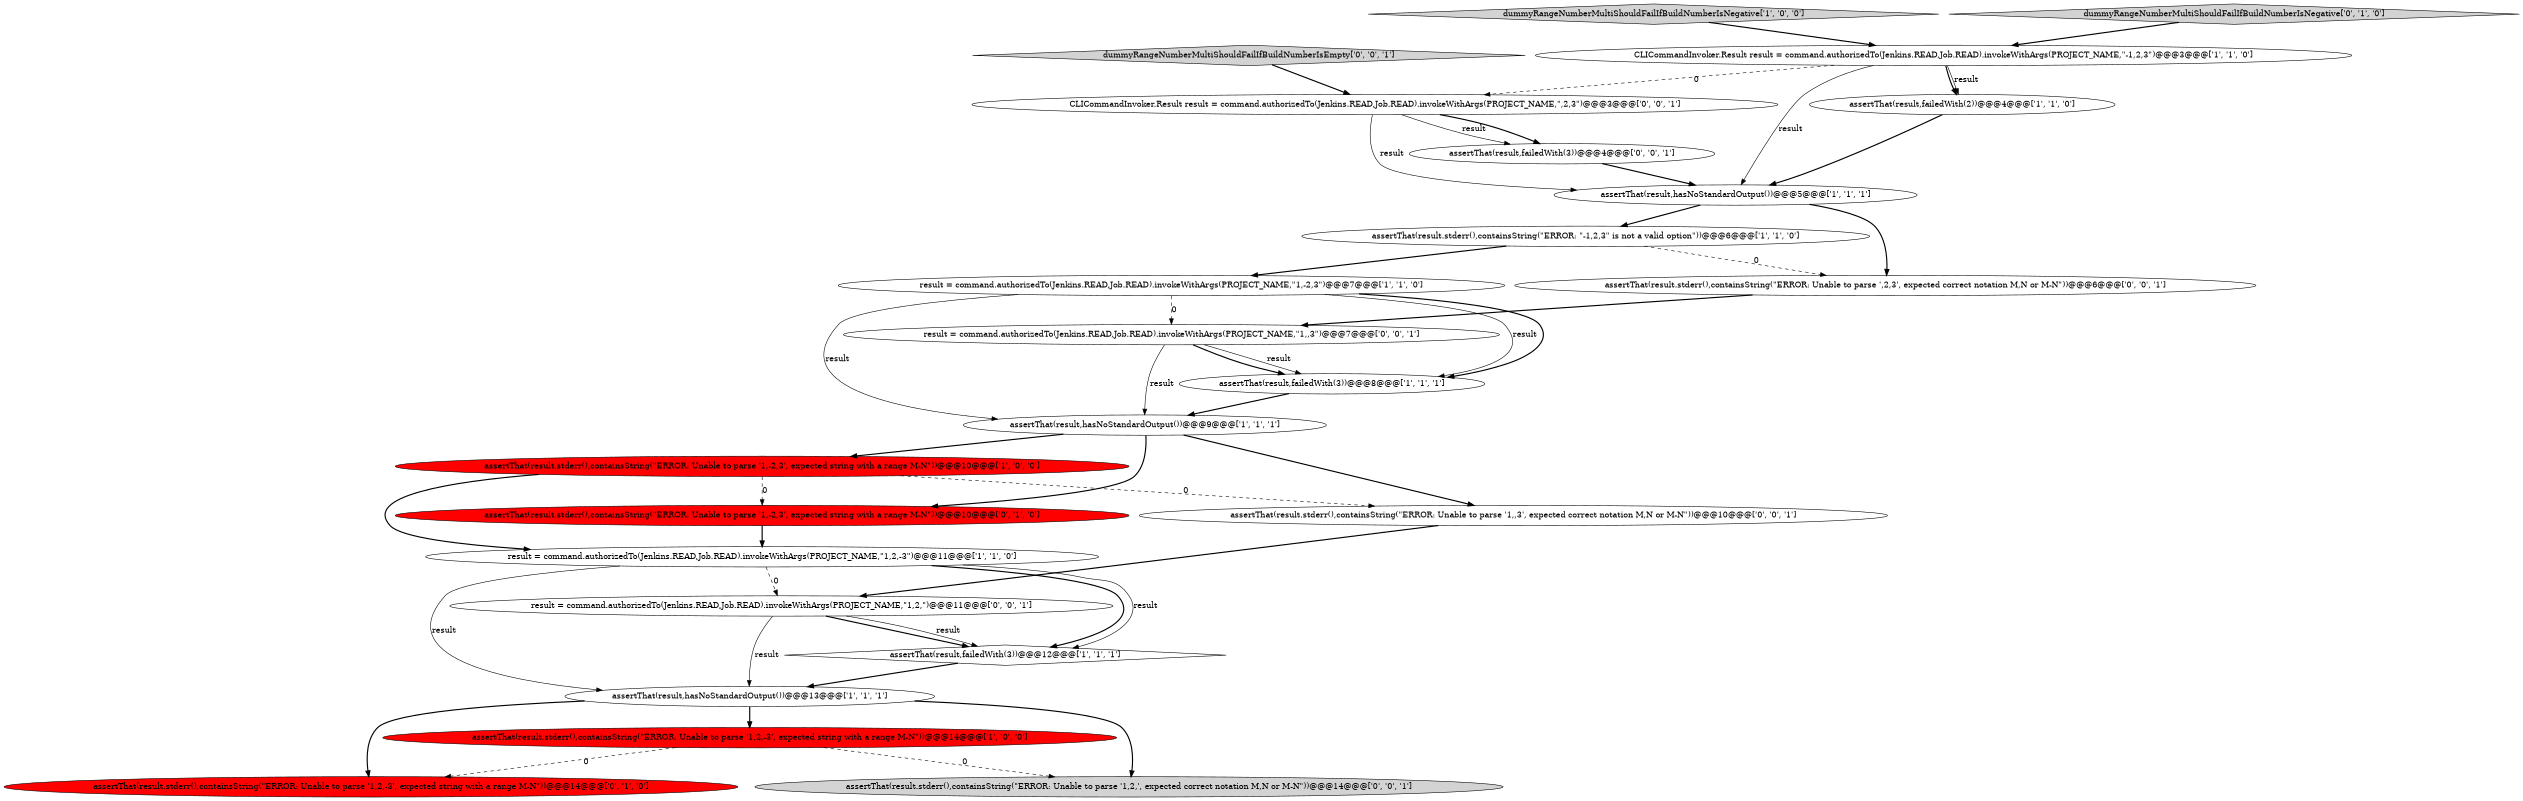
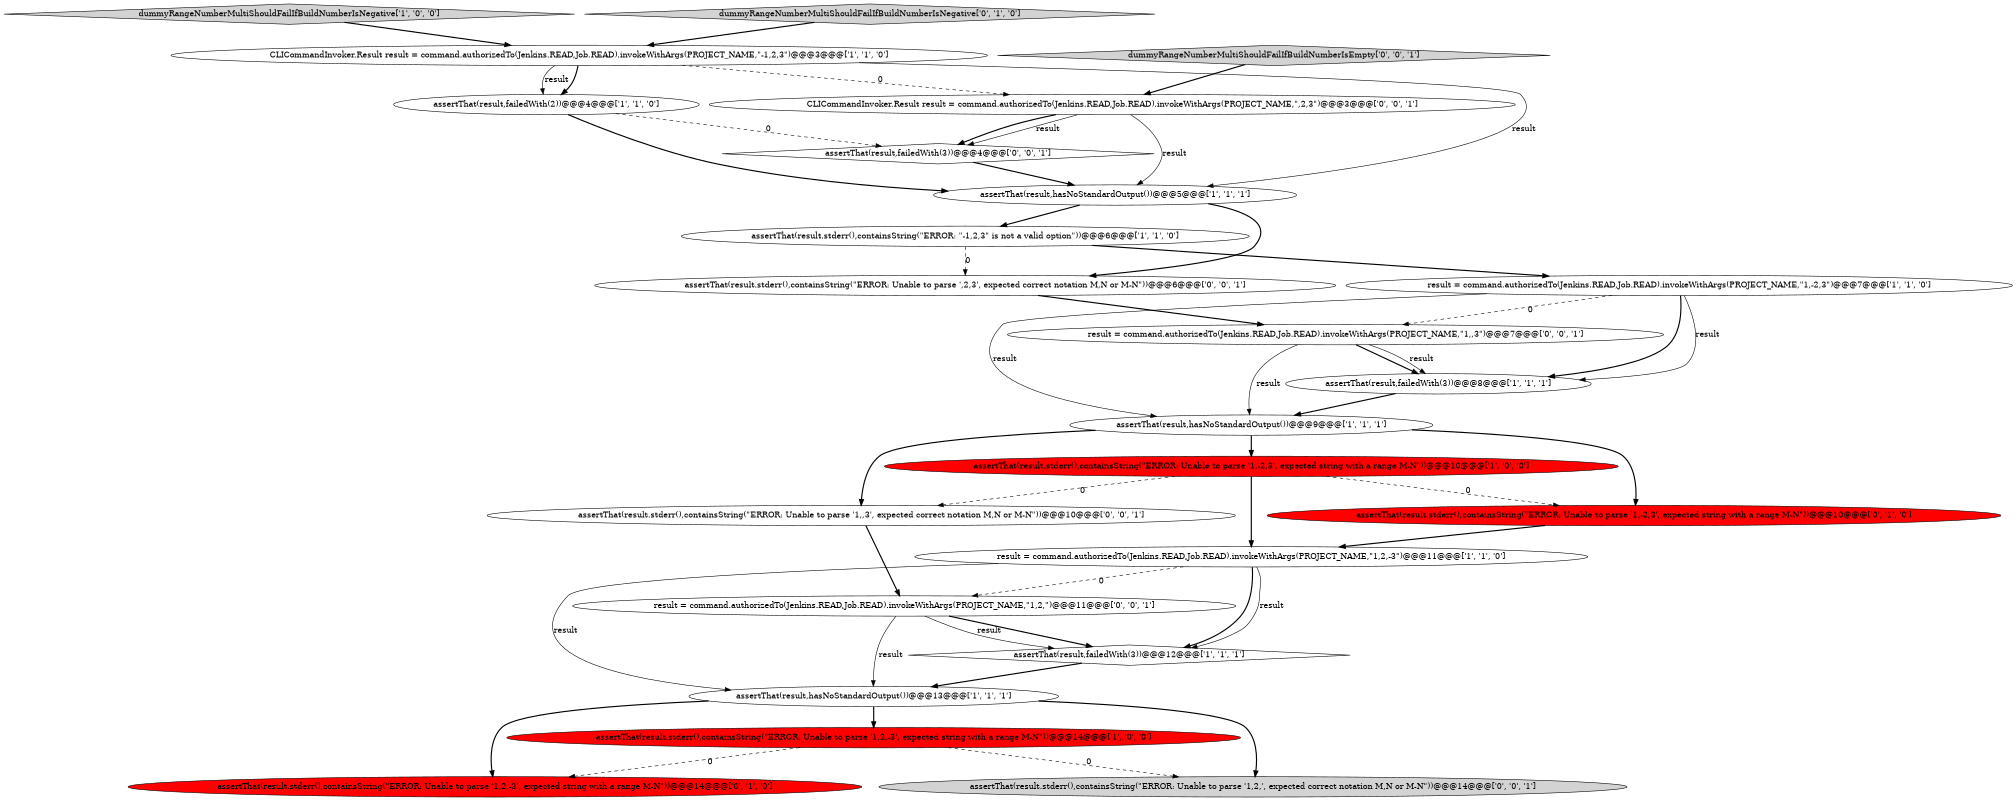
none -> (746, 130)
(1562, 154) -> (938, 154)
